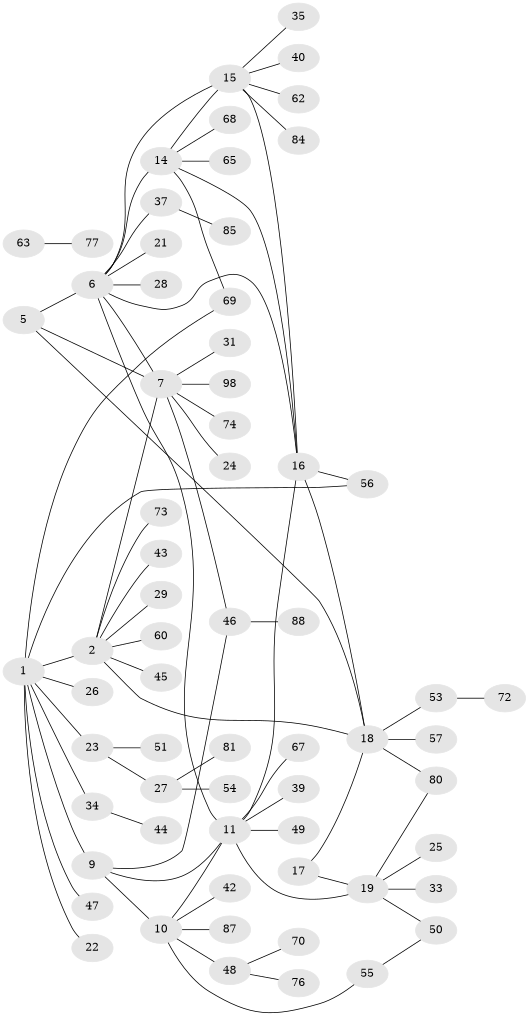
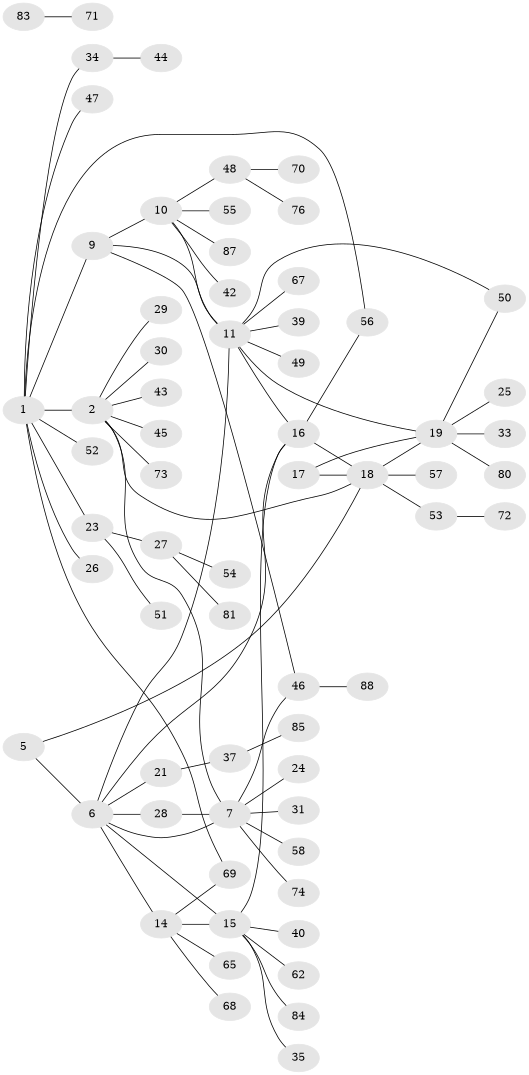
(128, 242) -> (196, 766)
(24, 244) -> (24, 17)
(92, 244) -> (92, 17)
(276, 288) -> none
(92, 352) -> (196, 814)
(230, 384) -> (299, 852)
(161, 636) -> (161, 351)
(402, 760) -> (402, 455)
(92, 948) -> (92, 451)
(402, 952) -> (342, 244)
